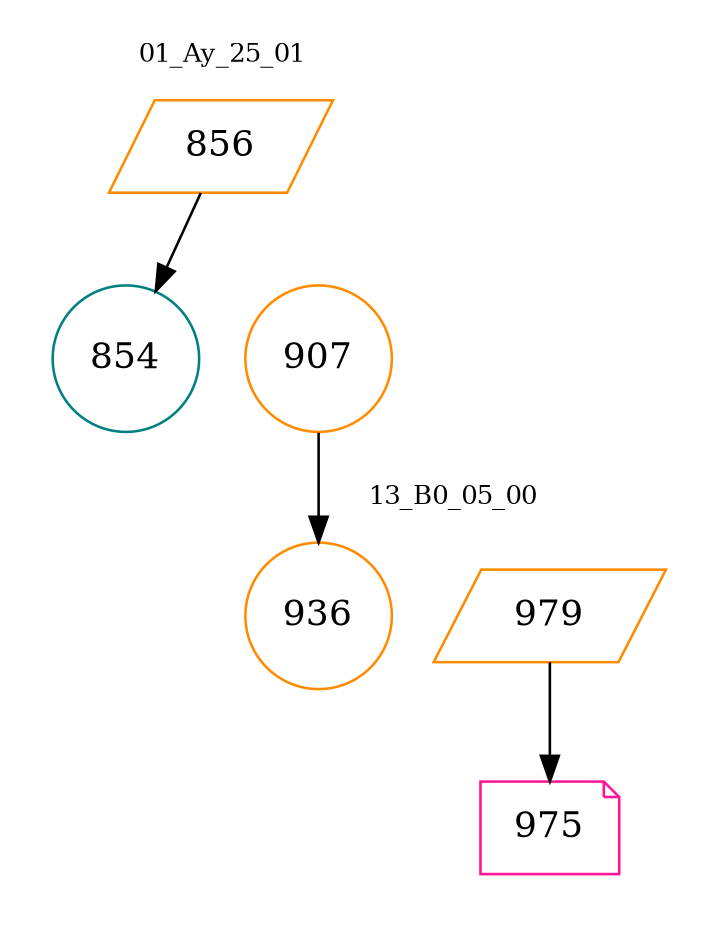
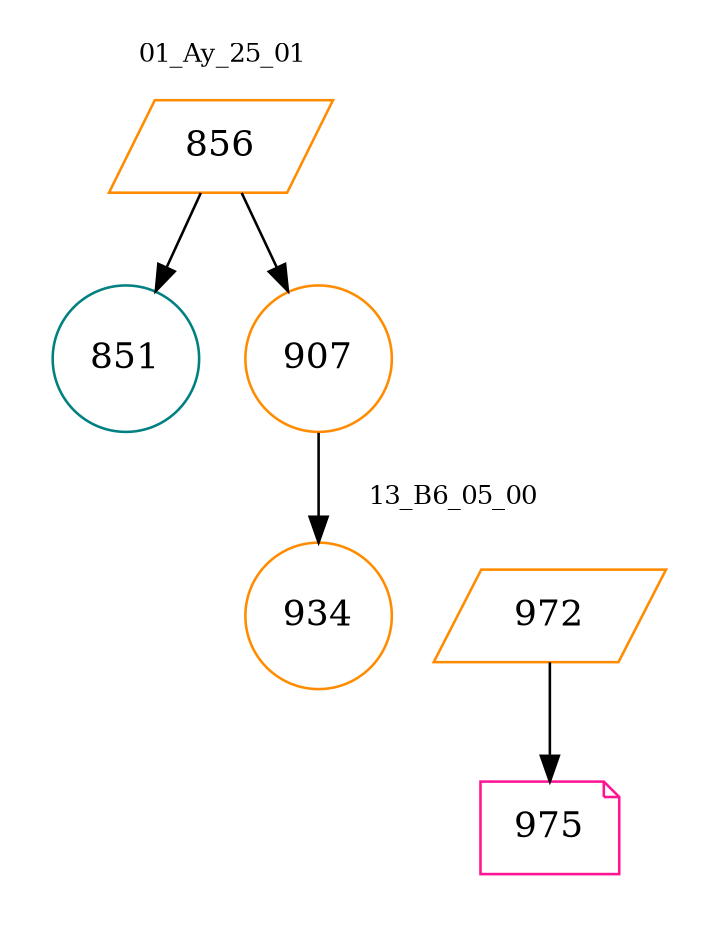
none -> (259, 230)
(126, 359) -> (126, 359)
(454, 498) -> (454, 498)
(319, 616) -> (319, 616)
(550, 616) -> (550, 616)
